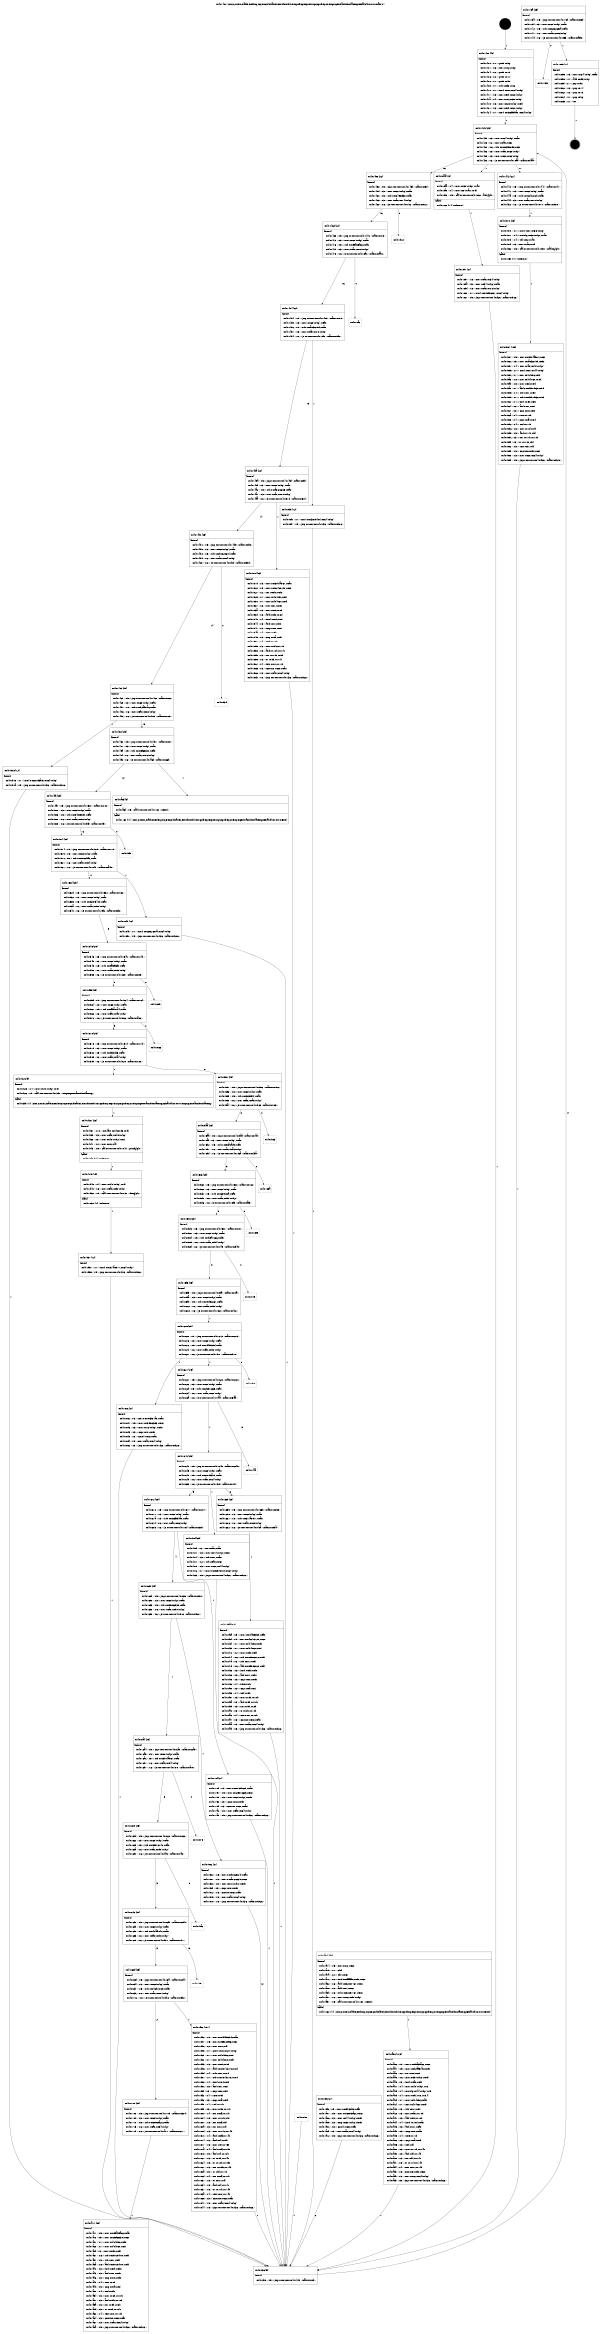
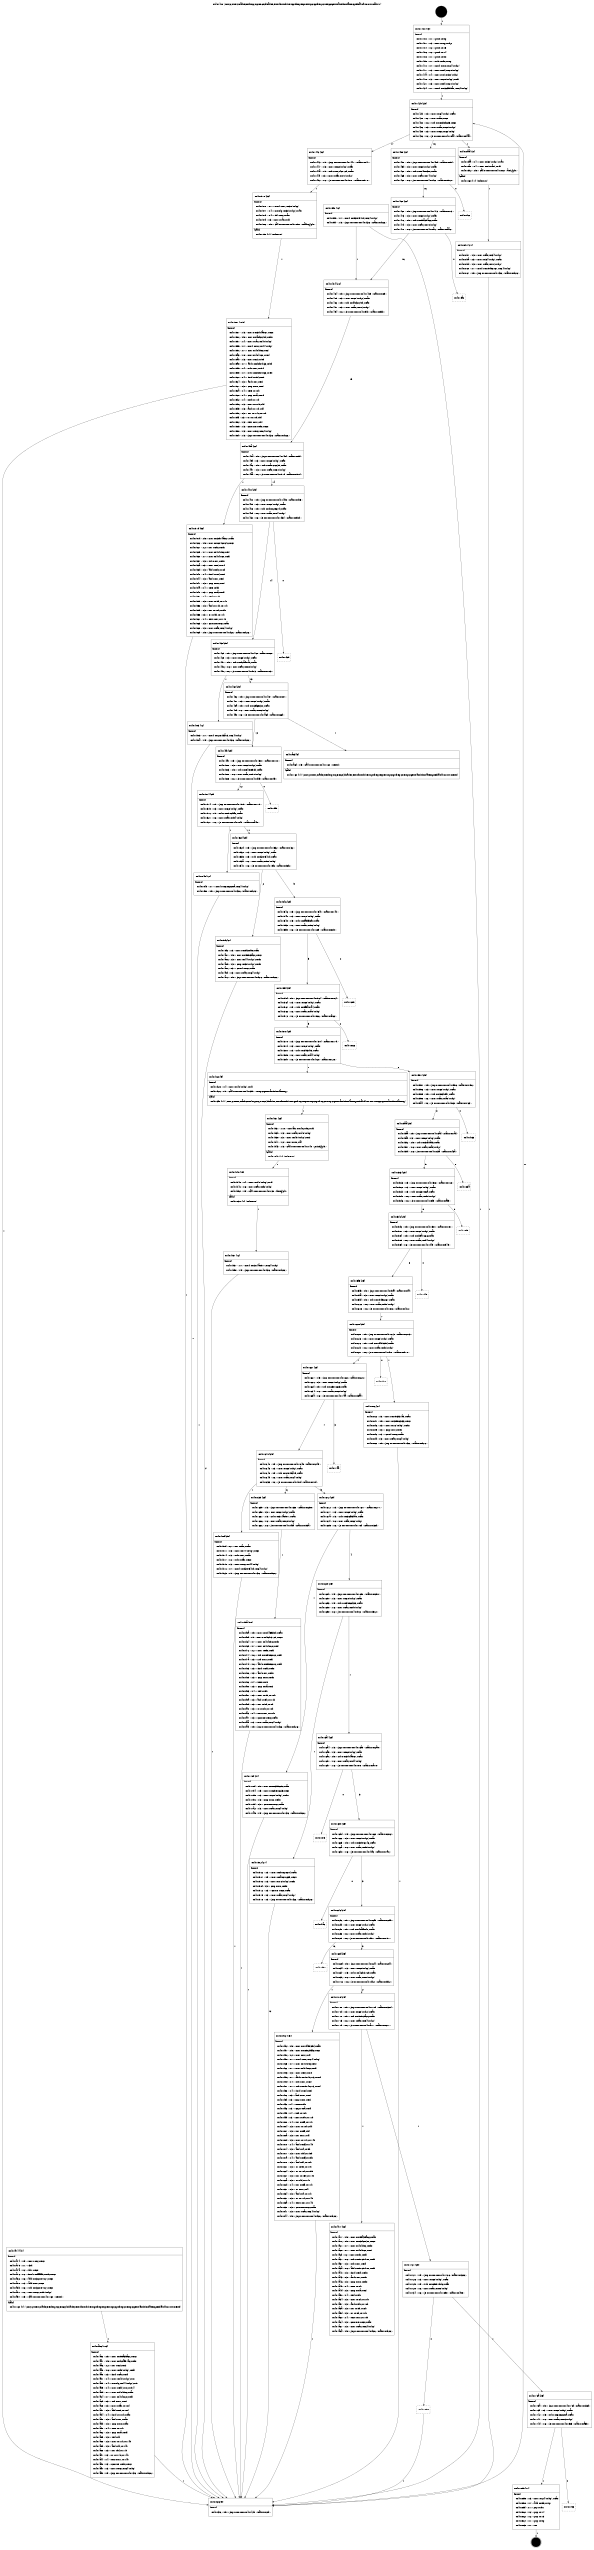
(313, 422) -> (356, 253)
none -> (259, 903)
none -> (435, 2279)
